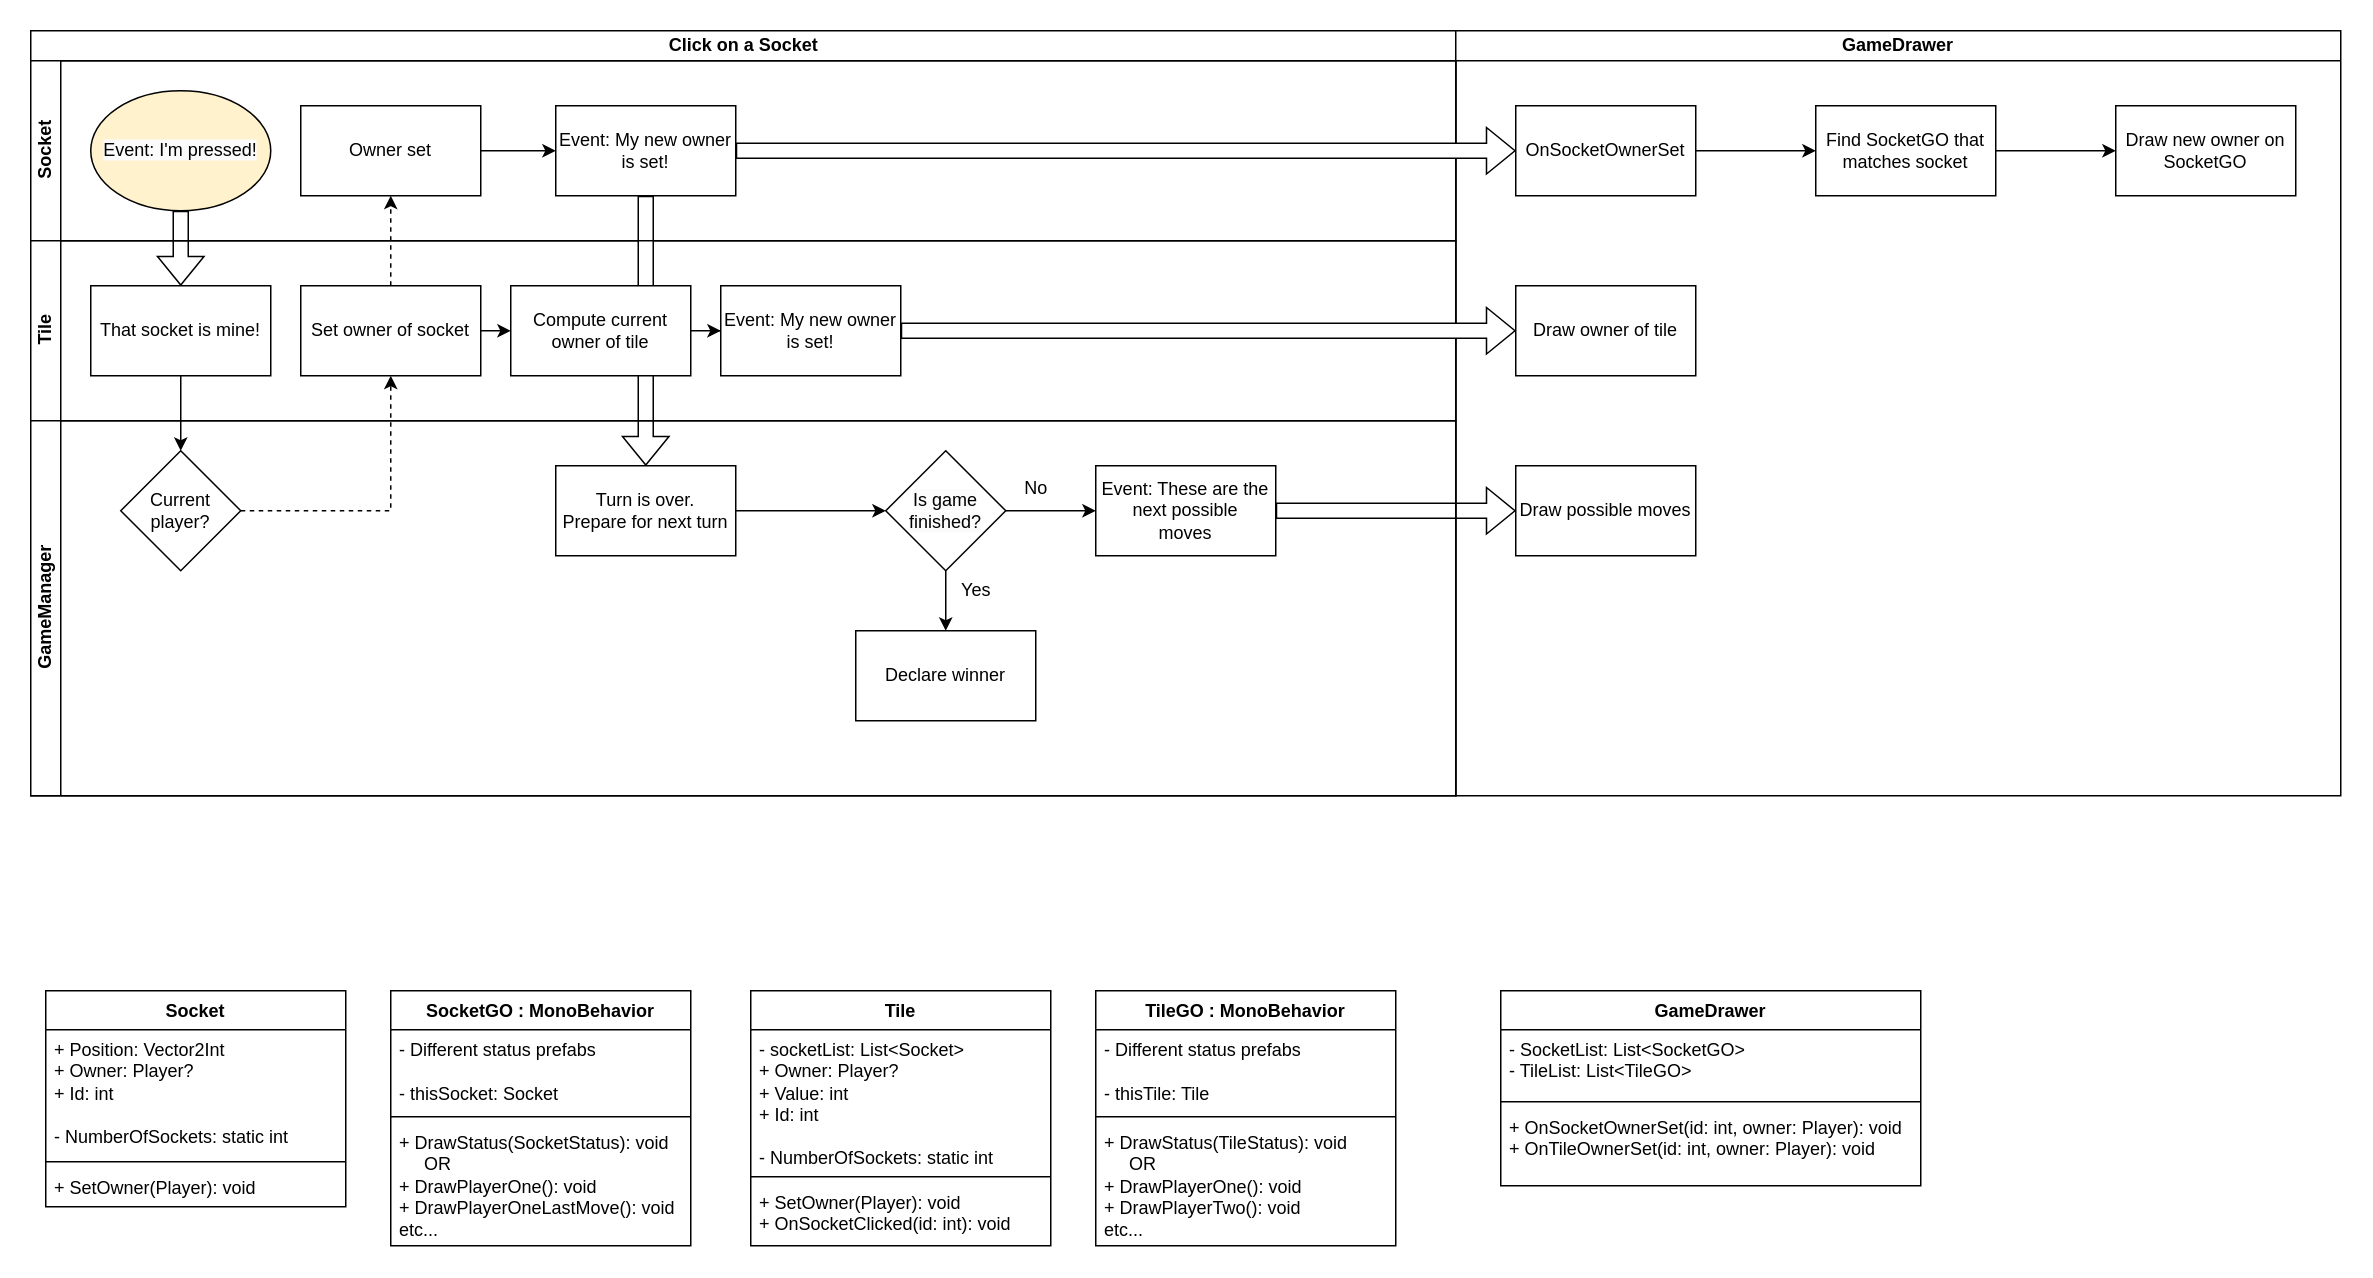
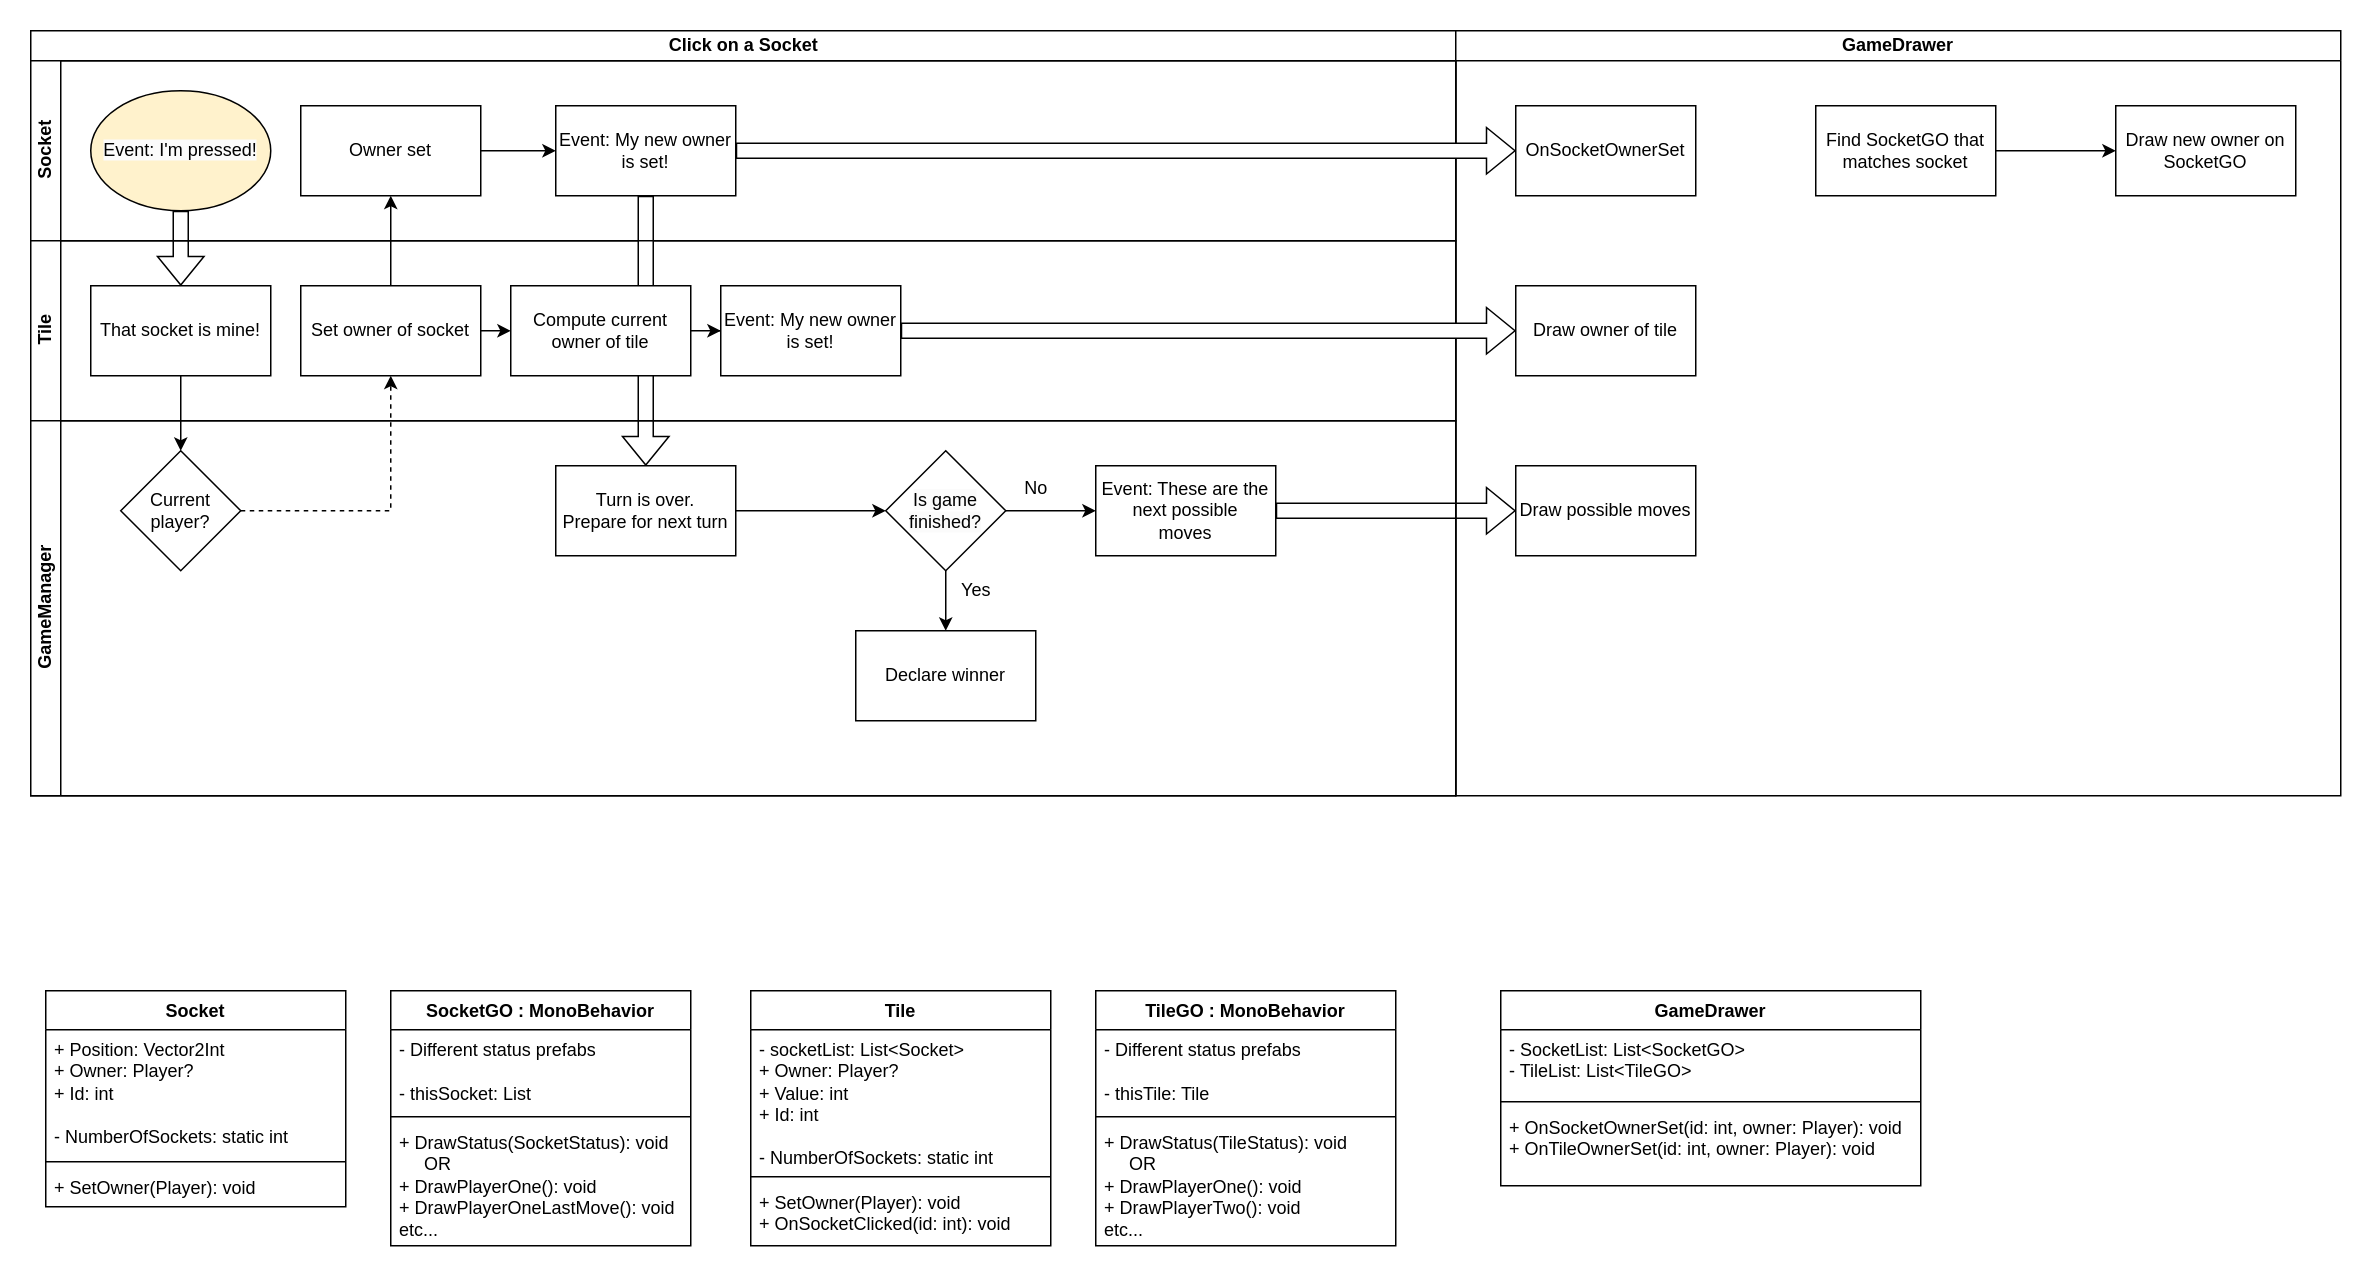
(1751, 151) -> none
(391, 244) -> (391, 244)
(521, 1062) -> (521, 1062)
